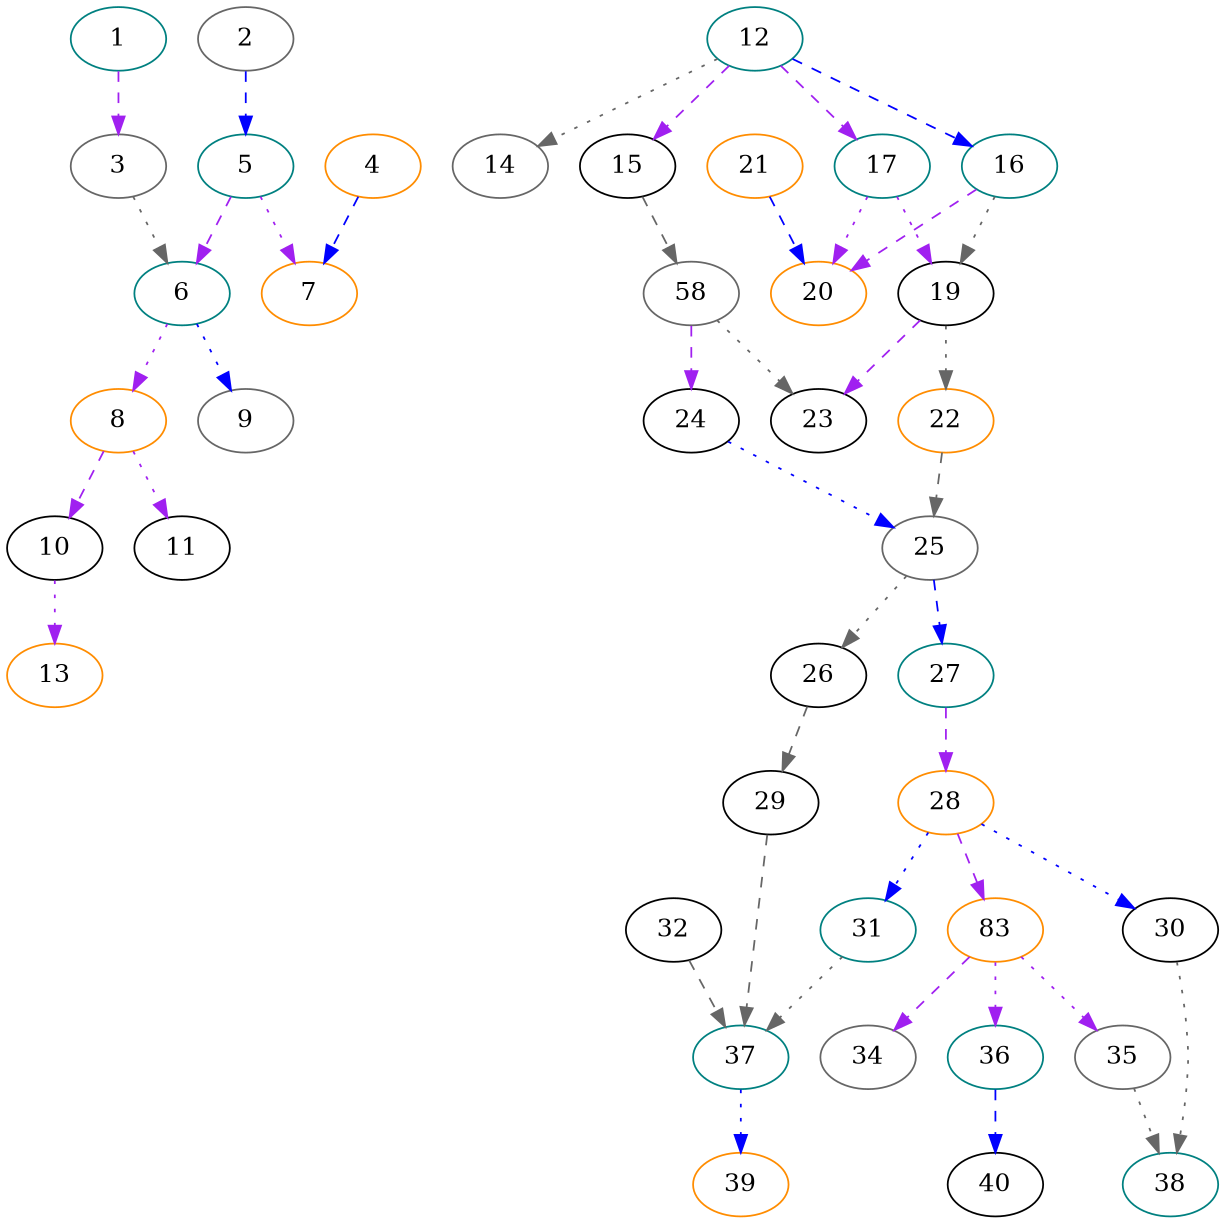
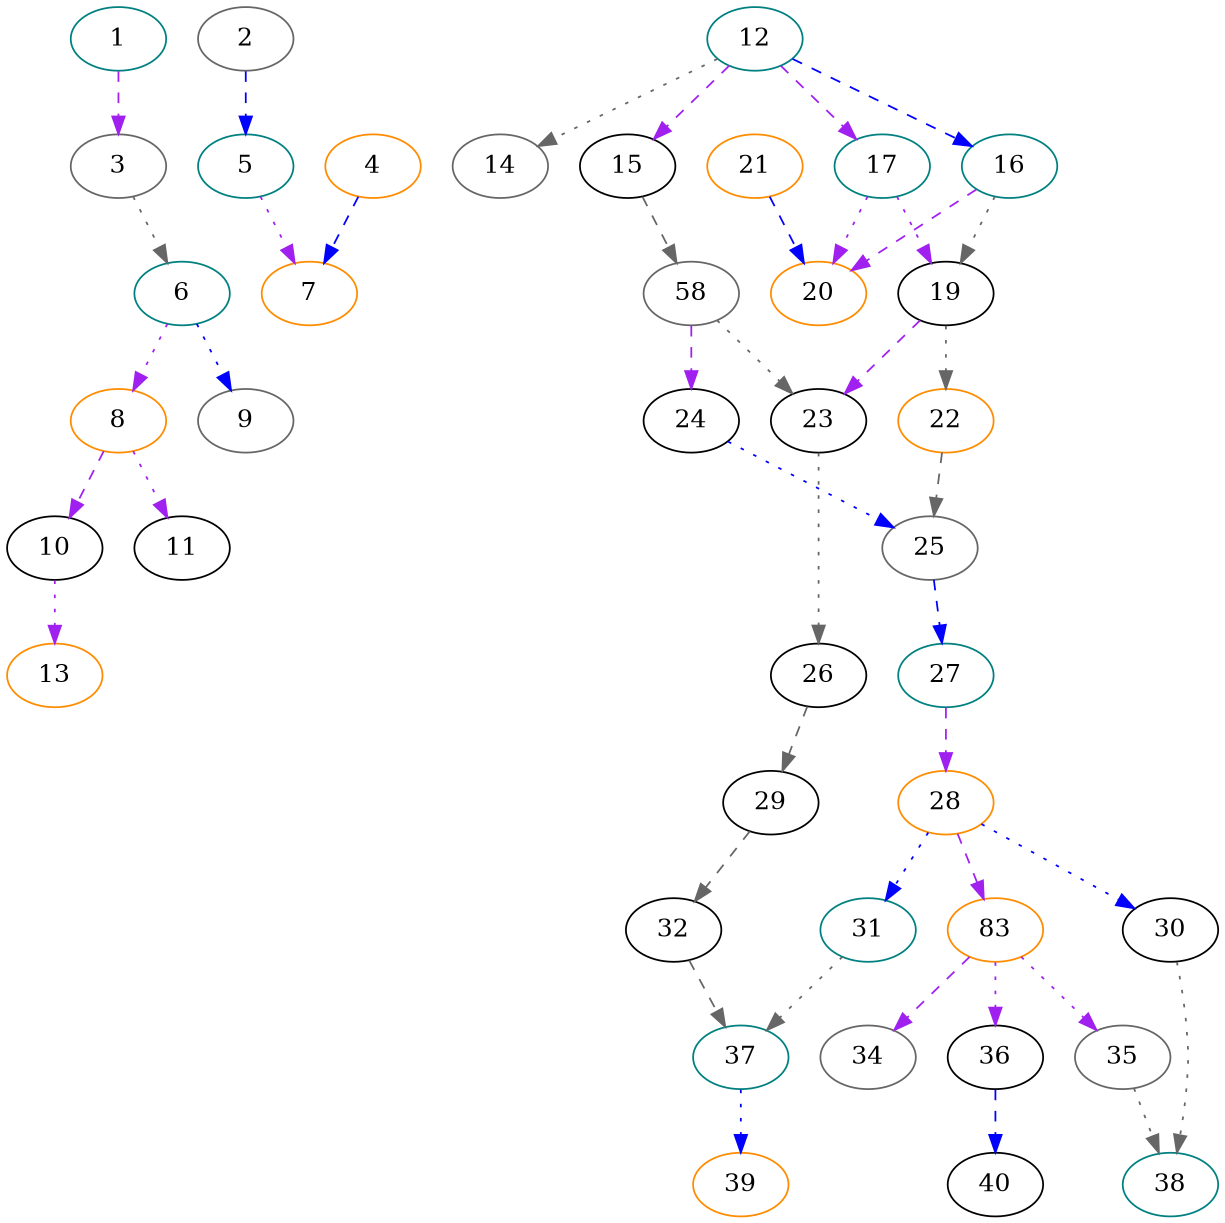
(218, 222) -> none
(880, 605) -> (819, 539)
(757, 921) -> (728, 859)
(995, 1057) -> (995, 1057)
